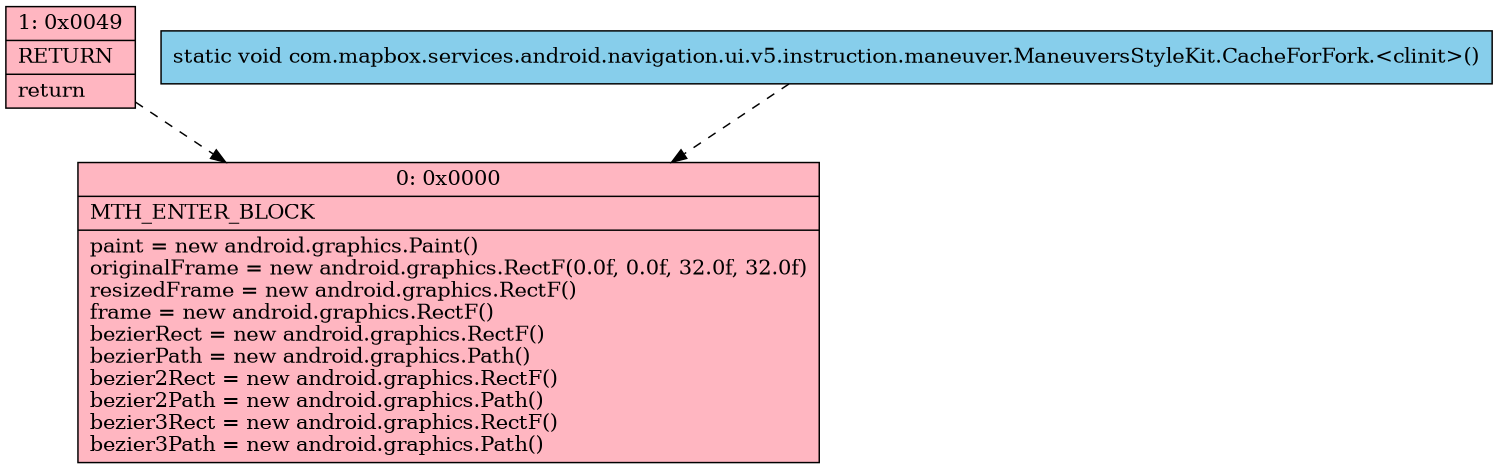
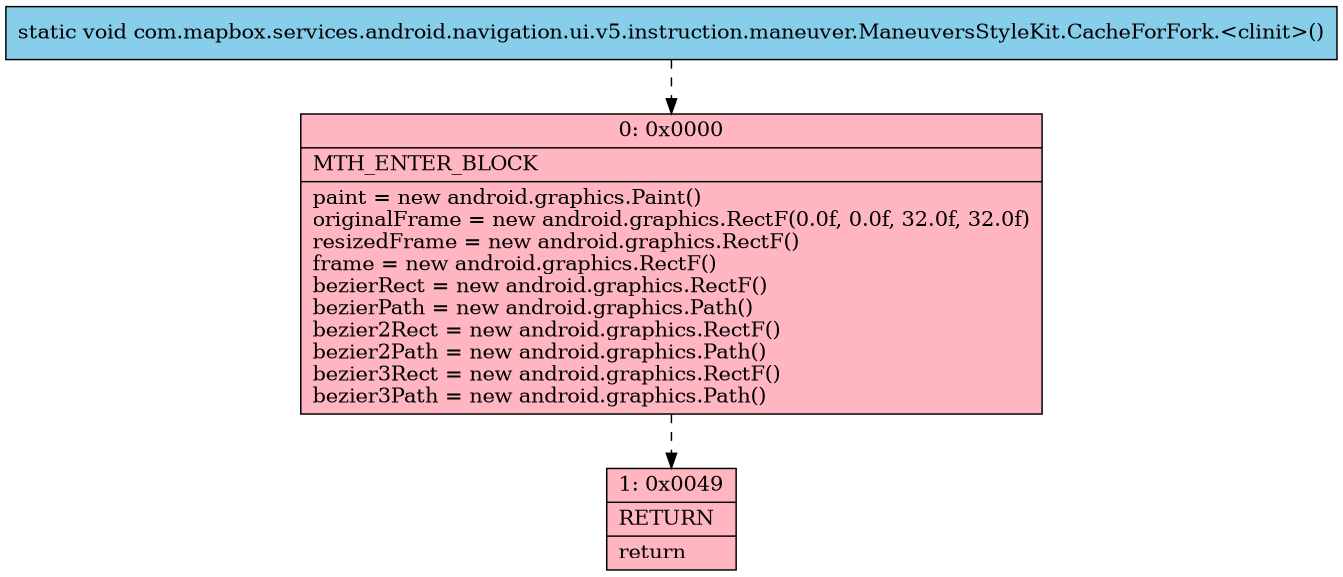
(174, 128) -> (671, 434)
